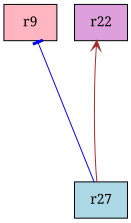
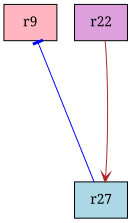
(94, 116) -> (108, 106)
